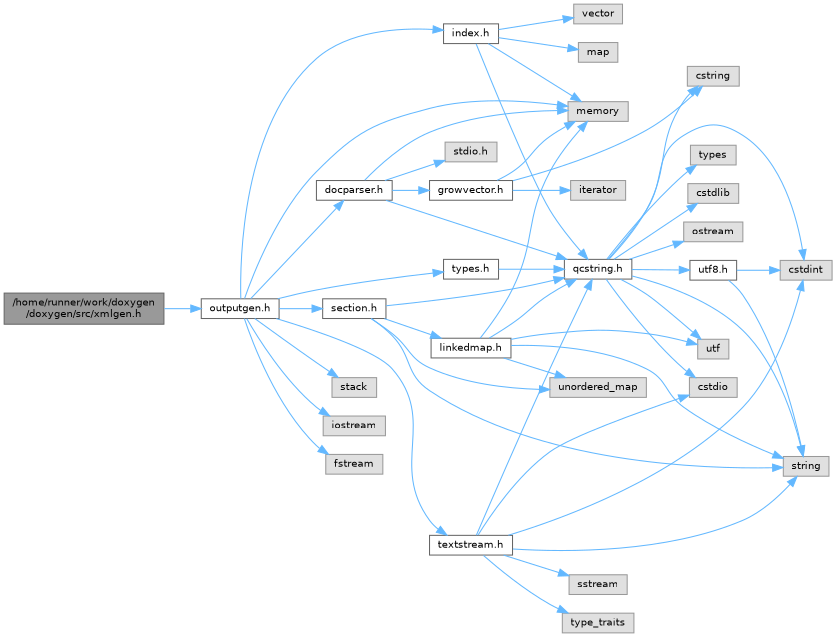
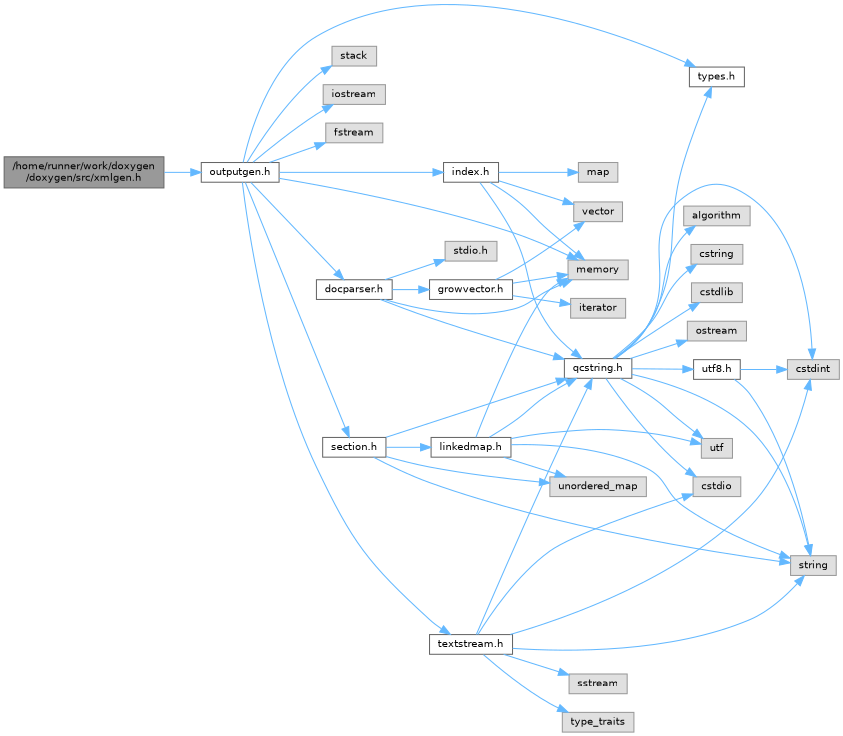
(609, 148) -> (537, 256)
(713, 155) -> (717, 216)
(528, 269) -> (672, 234)
